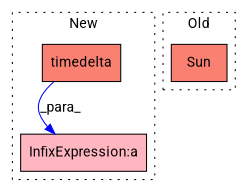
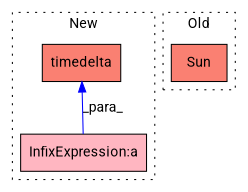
(39, 103) -> (83, 113)
